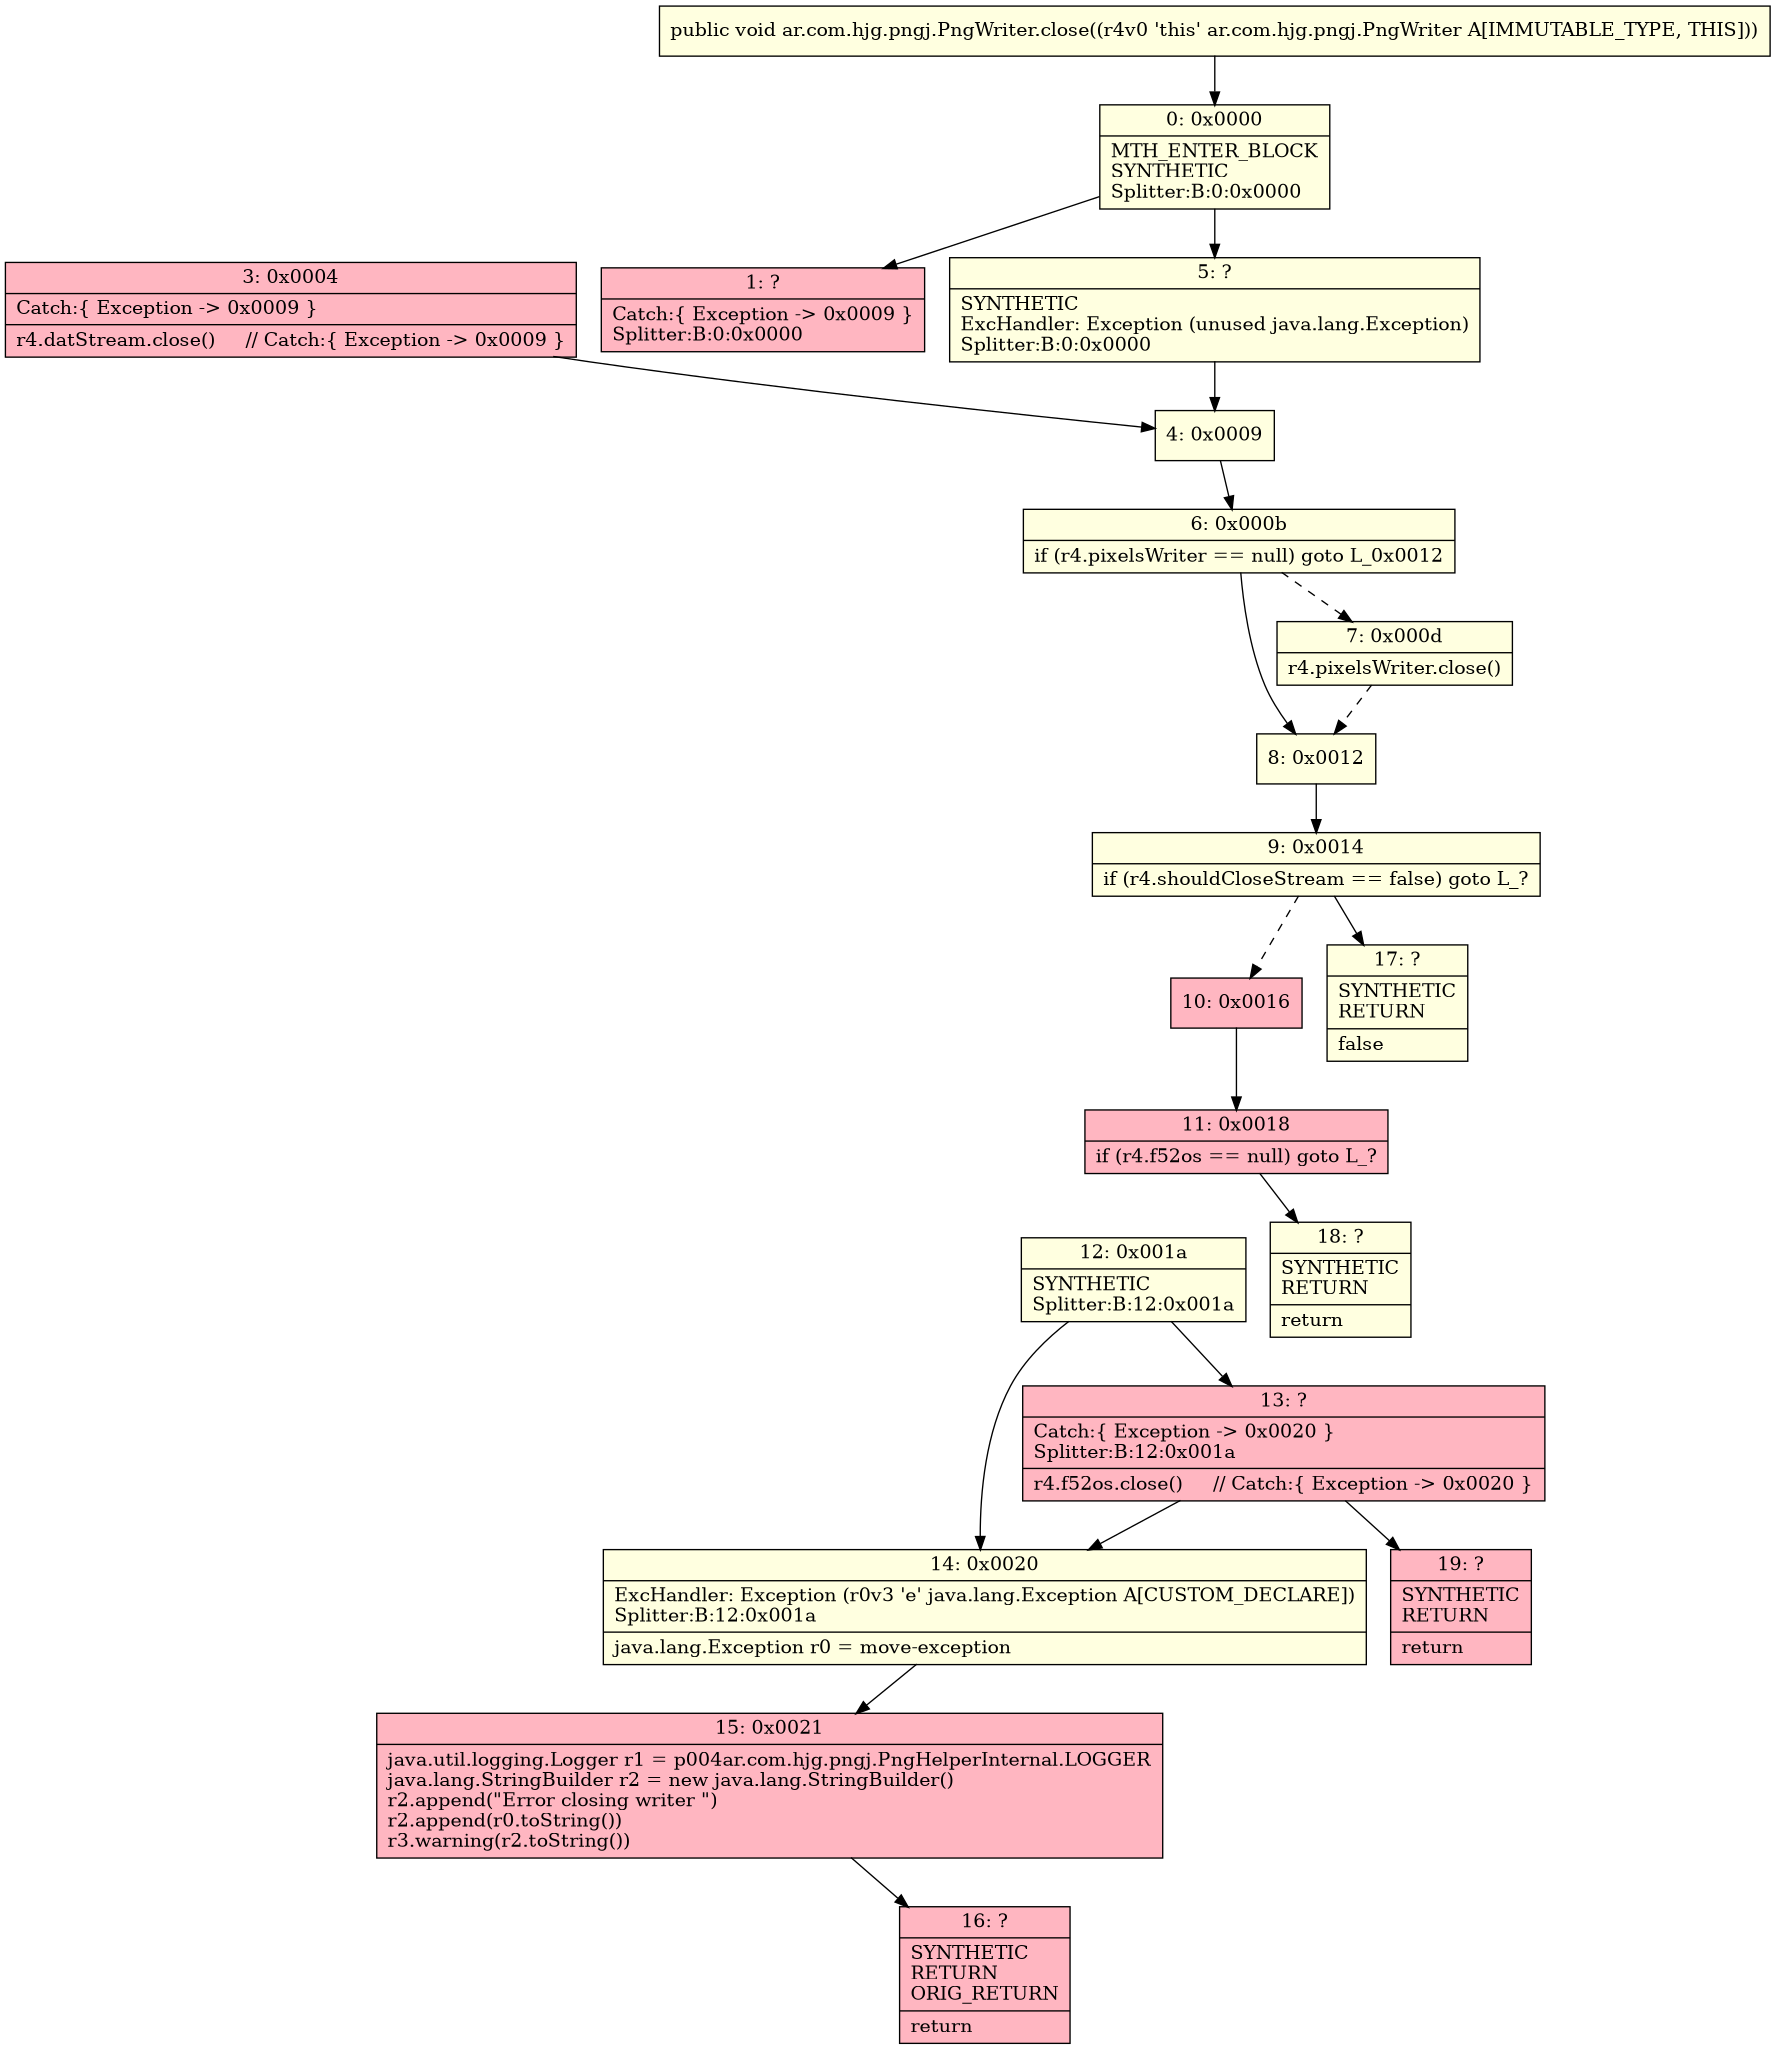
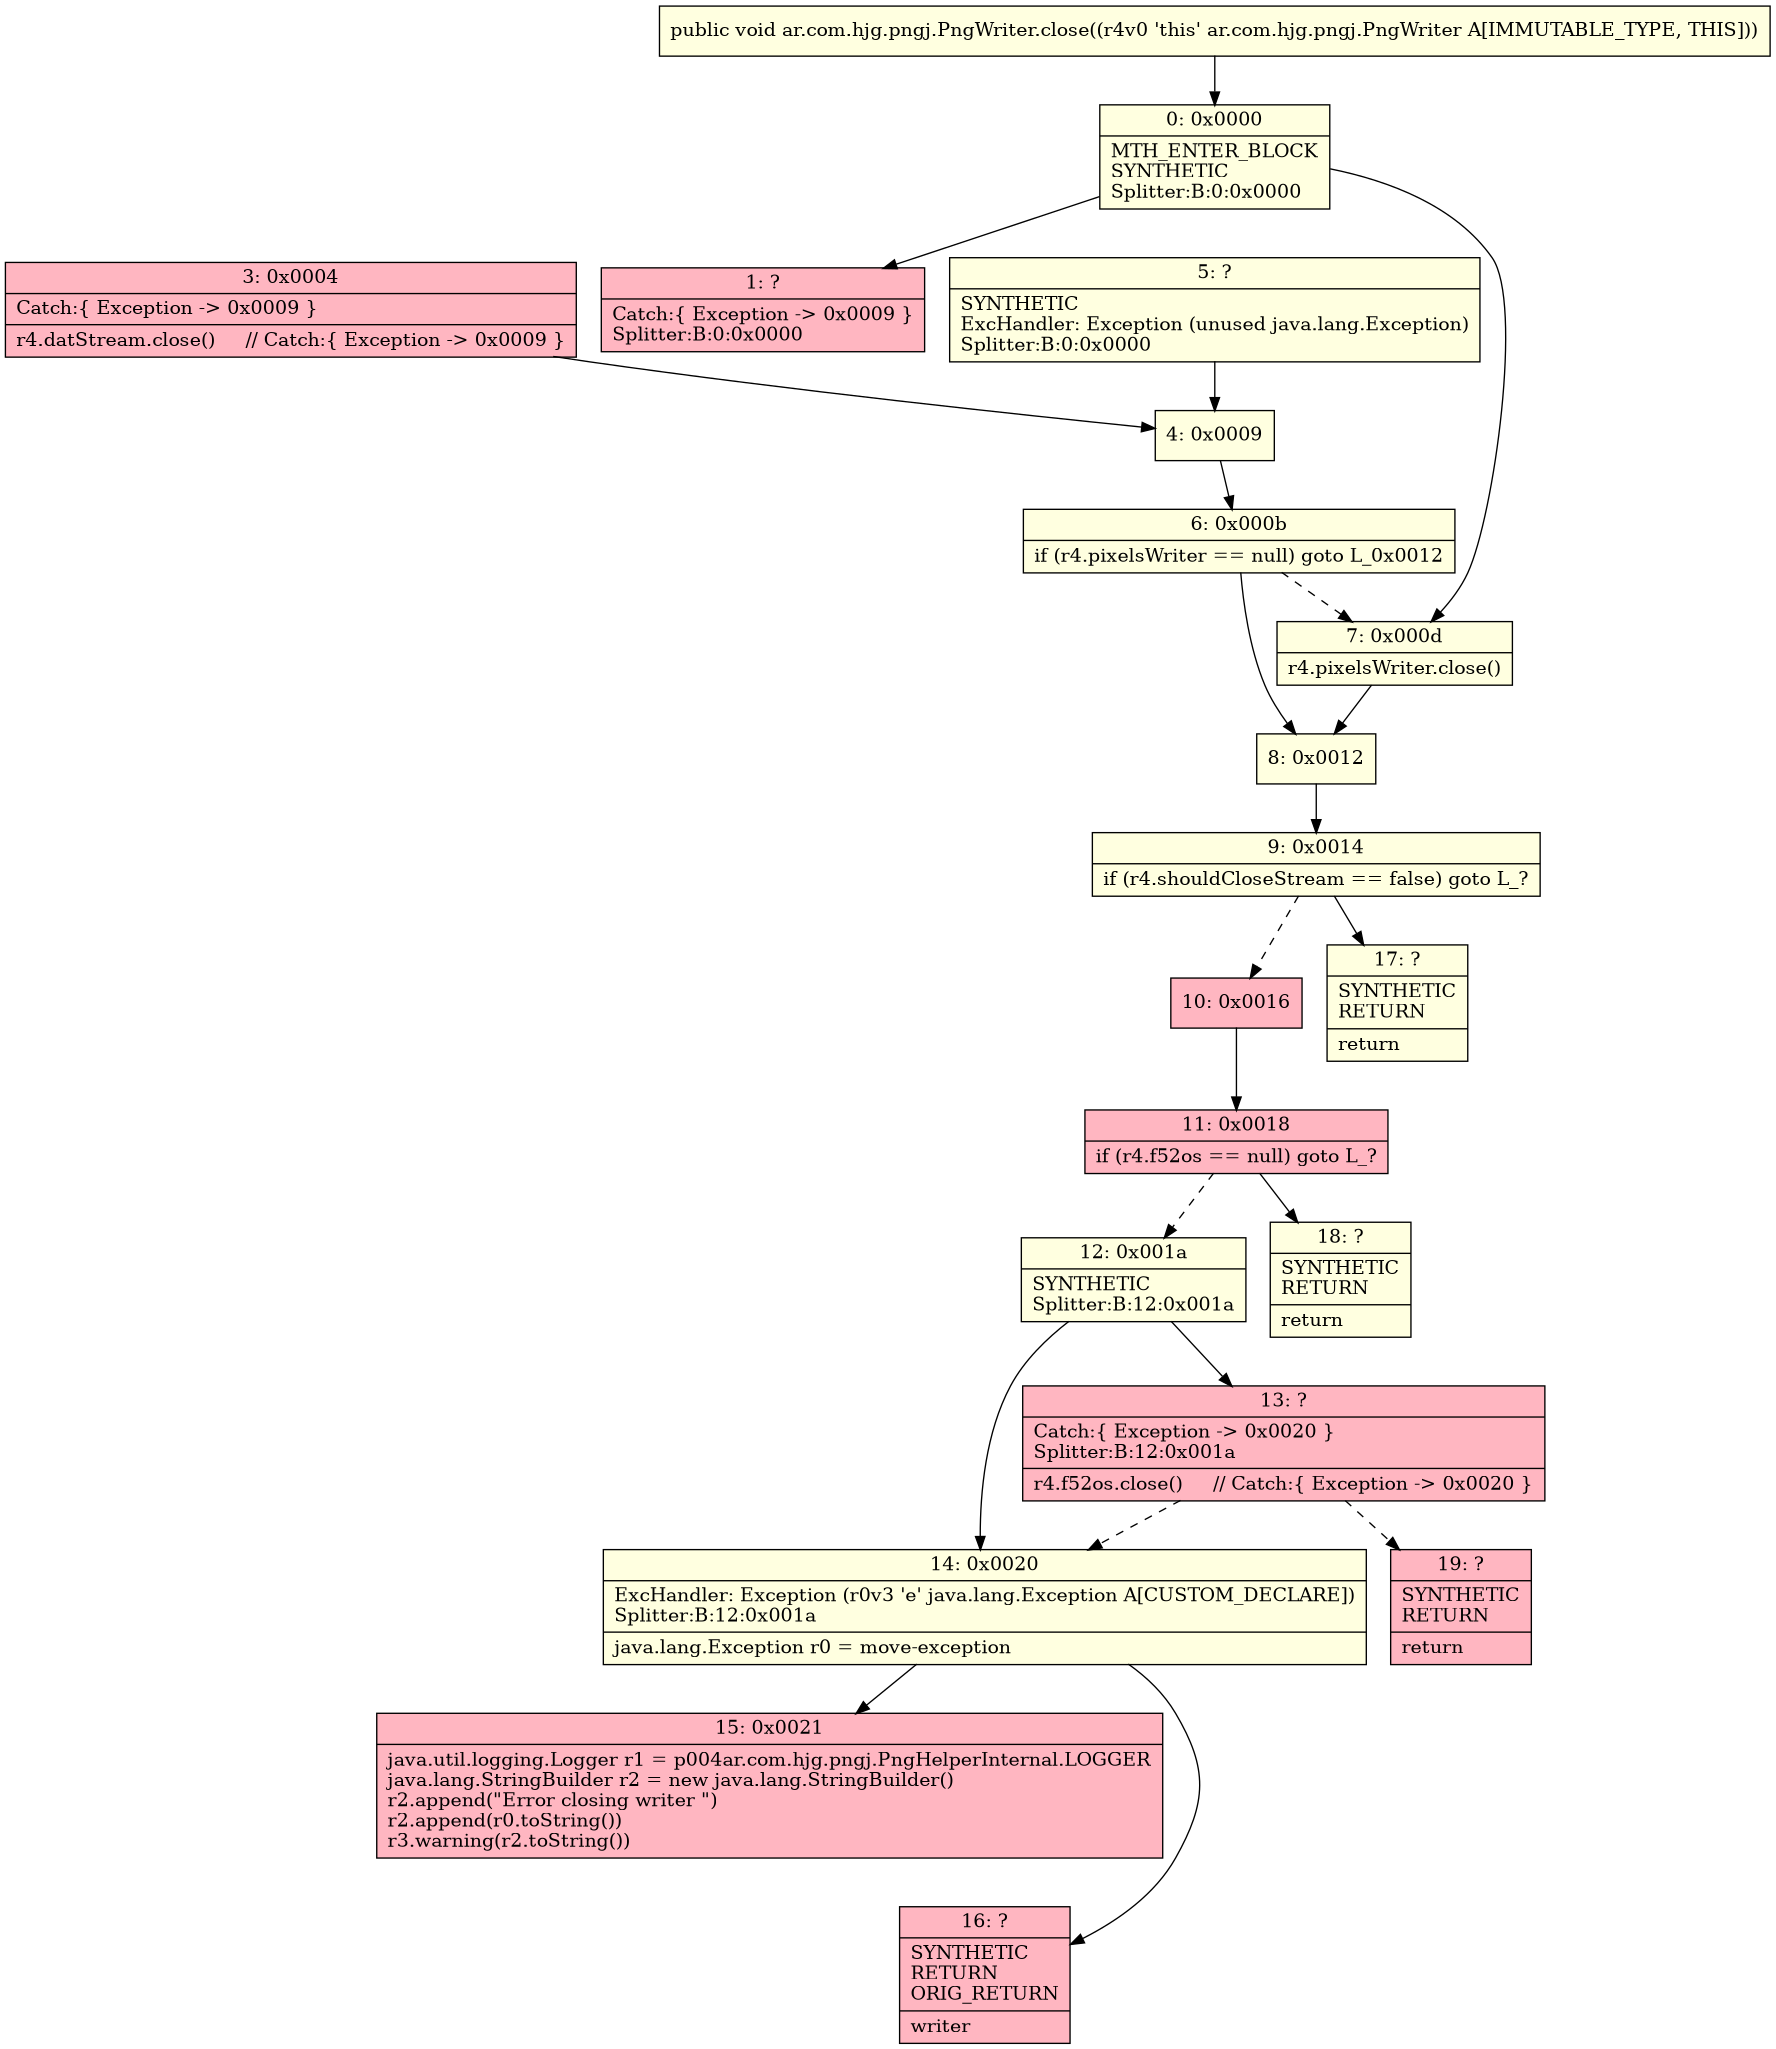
(1215, 226) -> (1505, 346)
(1357, 704) -> (1357, 704)
(1361, 1044) -> (1369, 1044)
none -> (1193, 1200)
(1367, 1521) -> (1367, 1521)
(1140, 1522) -> (1140, 1522)
(874, 1878) -> (1195, 1813)
(942, 2026) -> (941, 2026)
